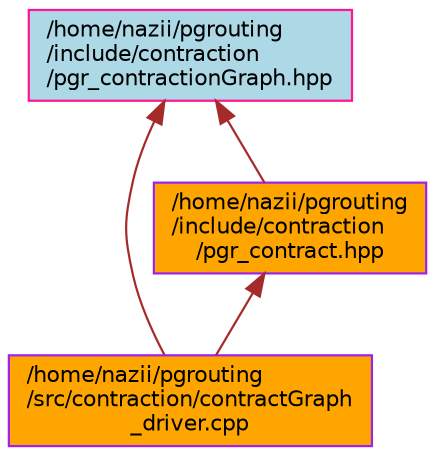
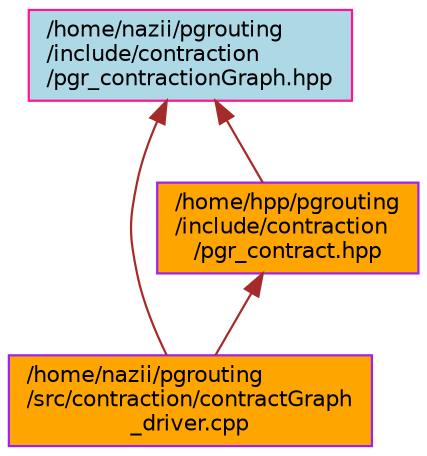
(290, 228) -> (288, 228)
